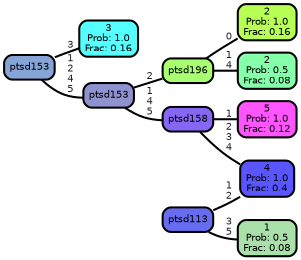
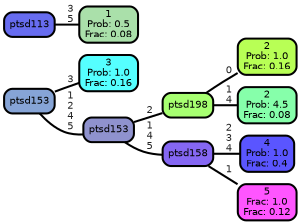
(188, 71) -> (188, 105)
(267, 71) -> (267, 105)
(267, 119) -> (267, 202)
(227, 204) -> none
